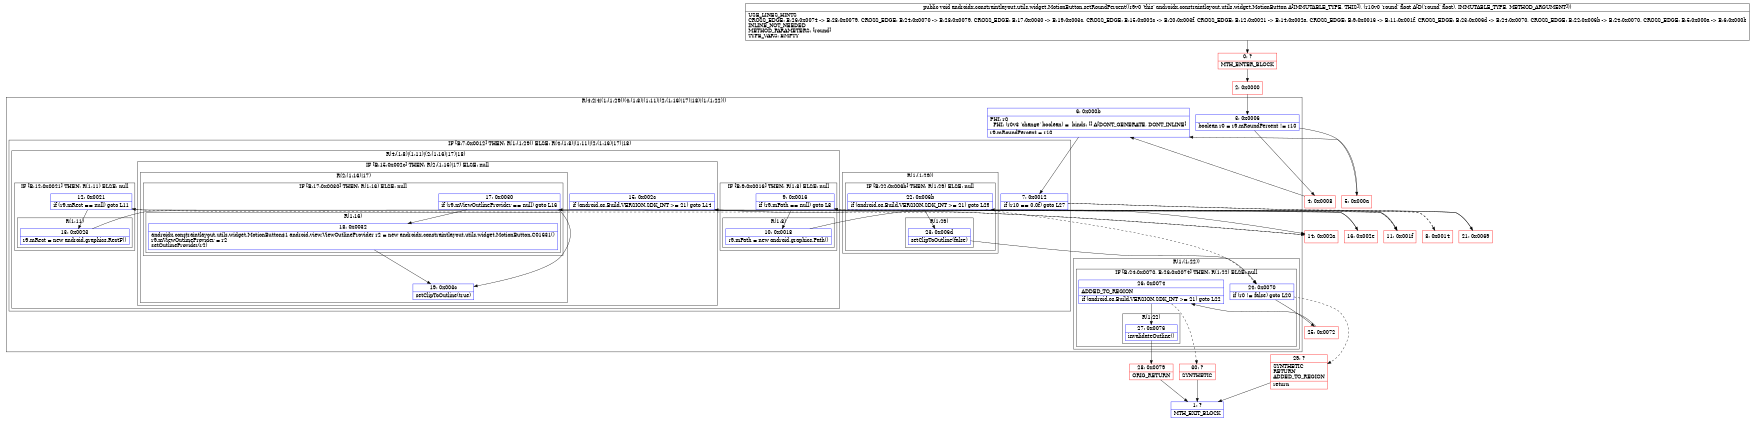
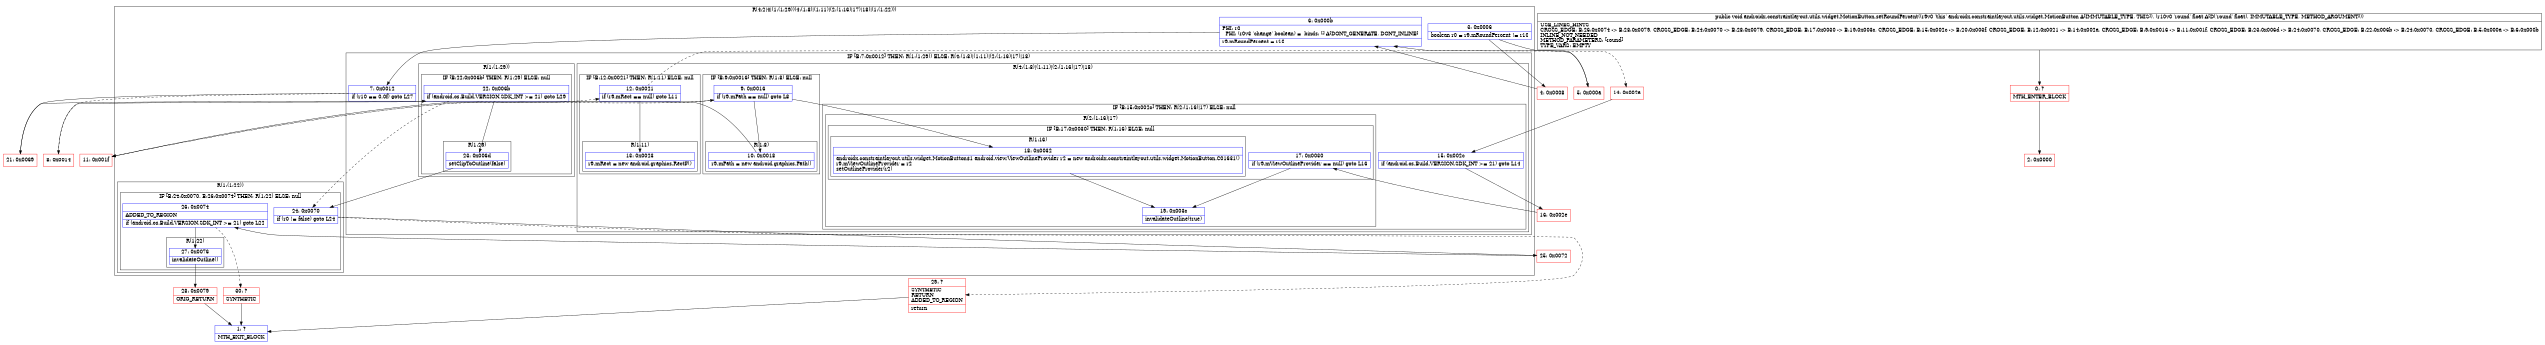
(1247, 103) -> none
(696, 210) -> none
(770, 210) -> (353, 115)
(1141, 210) -> (366, 102)
(439, 216) -> (891, 121)
(443, 296) -> (1174, 219)
(1262, 296) -> (306, 219)
